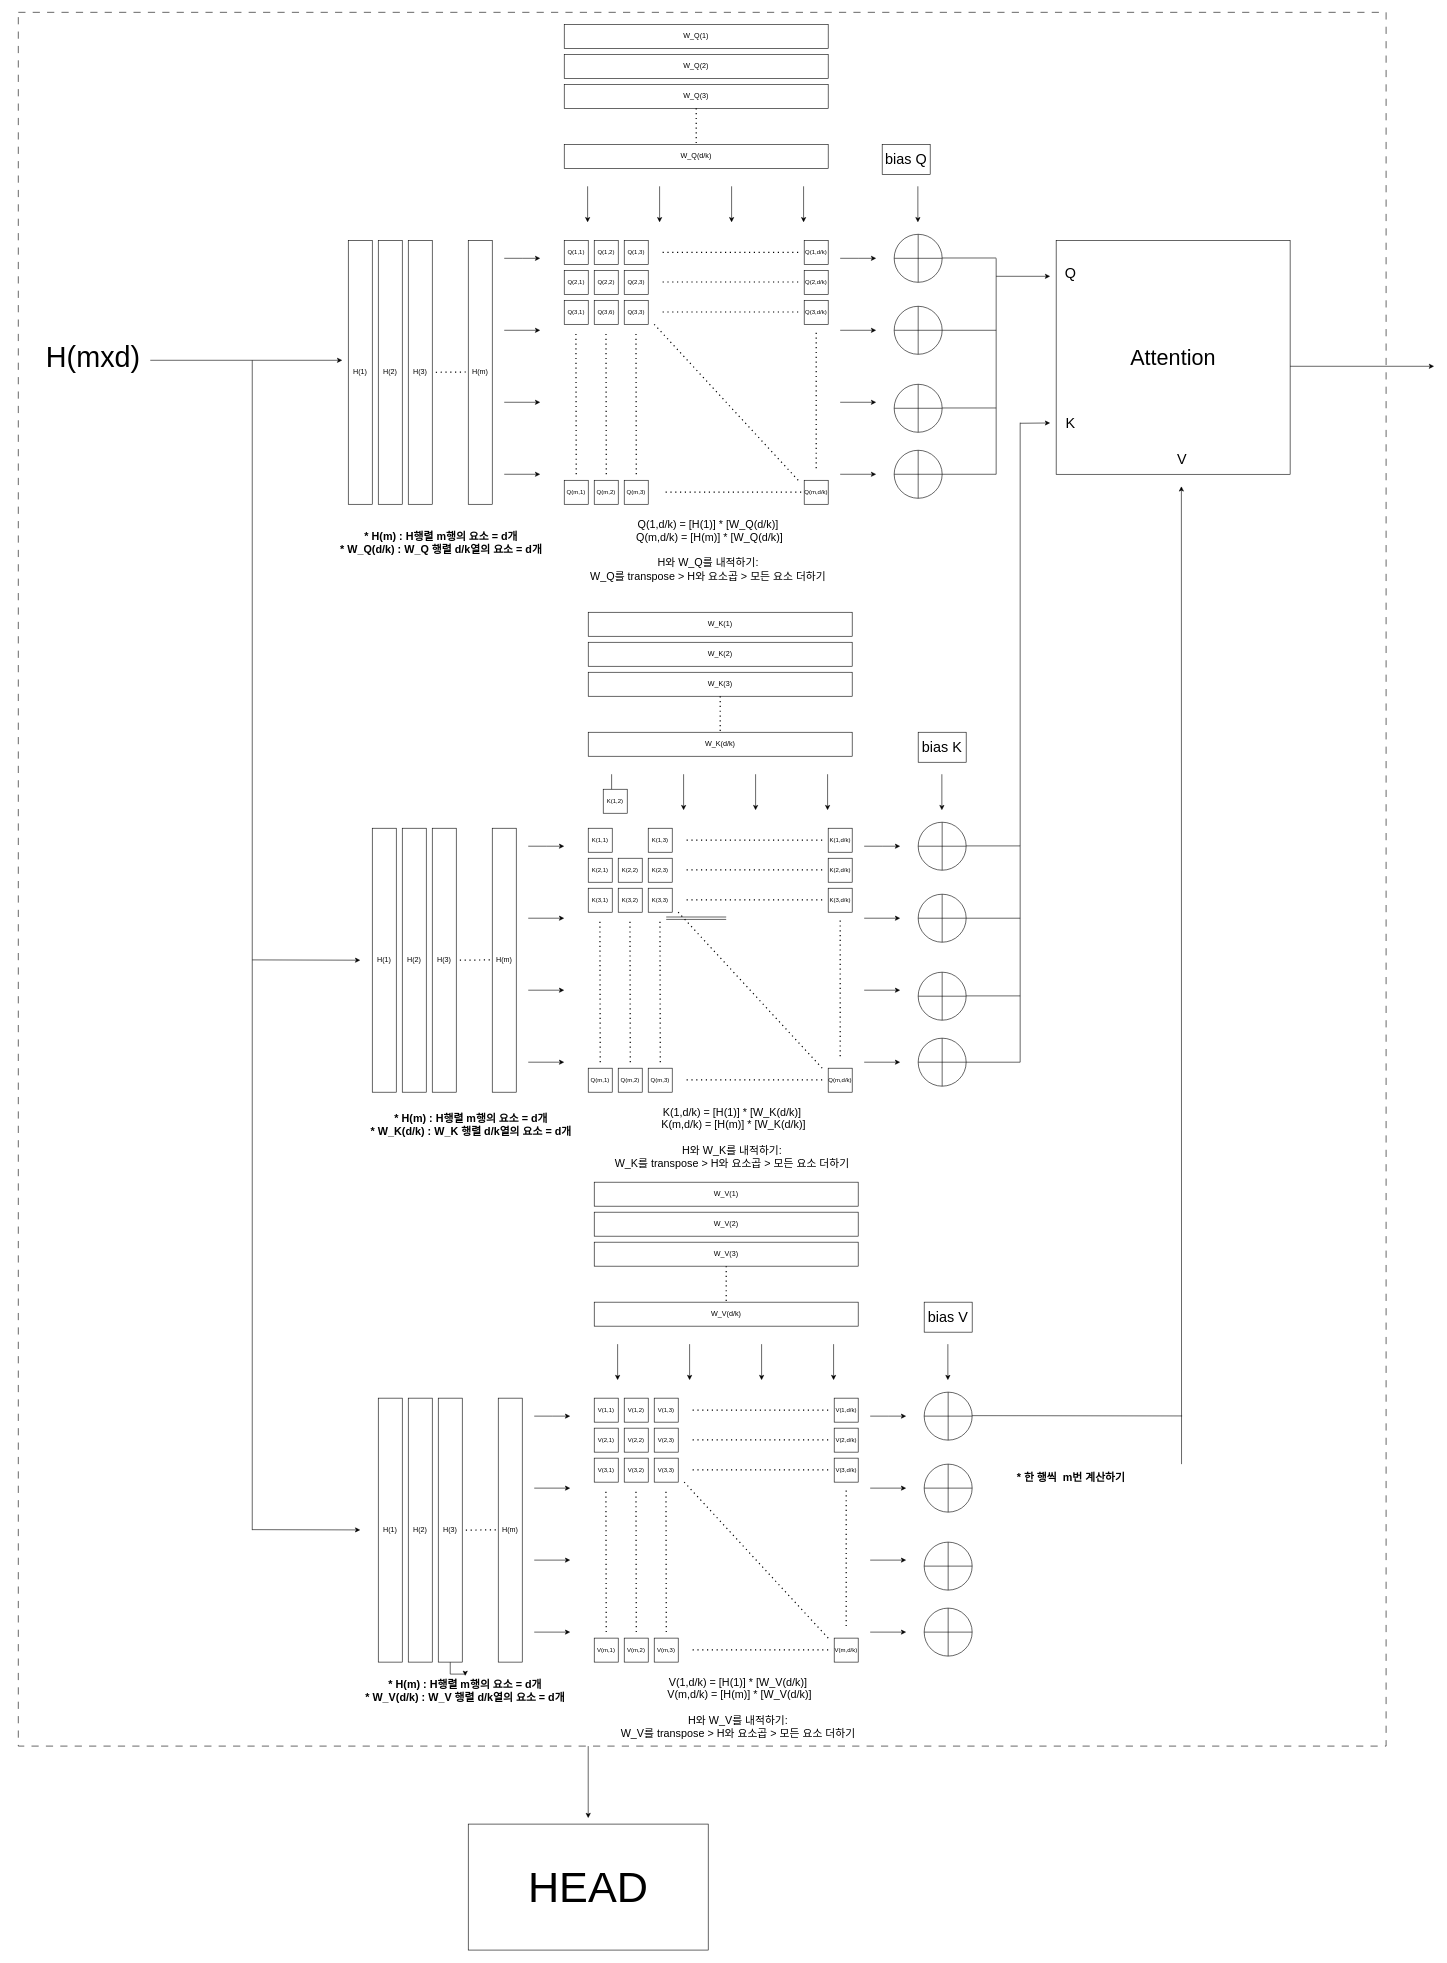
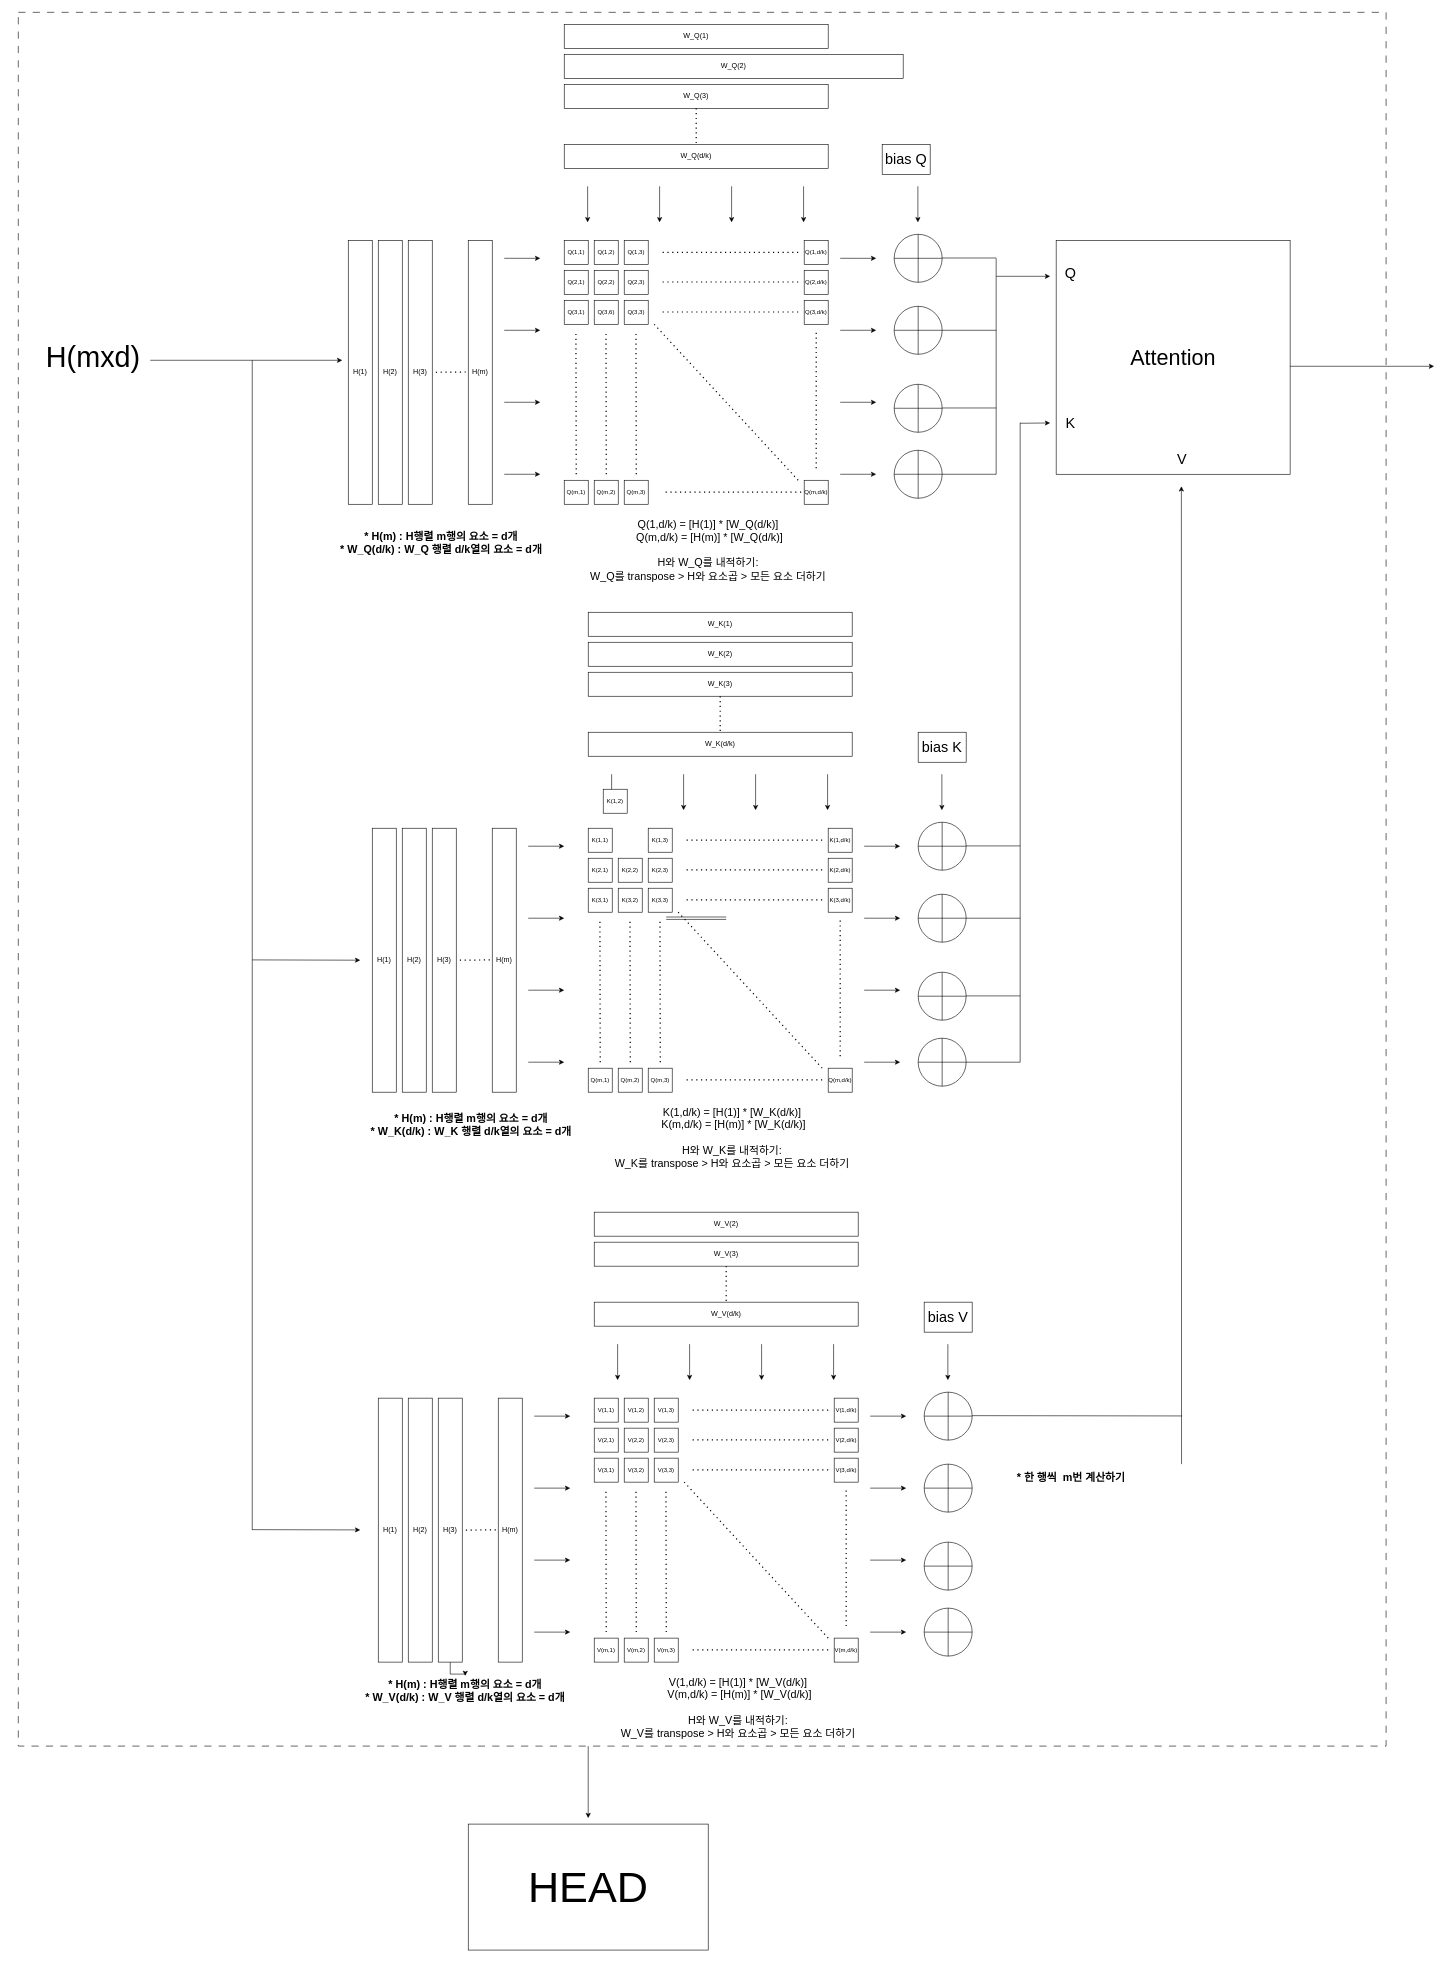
(696, 66) -> (734, 66)
(726, 1194) -> none
